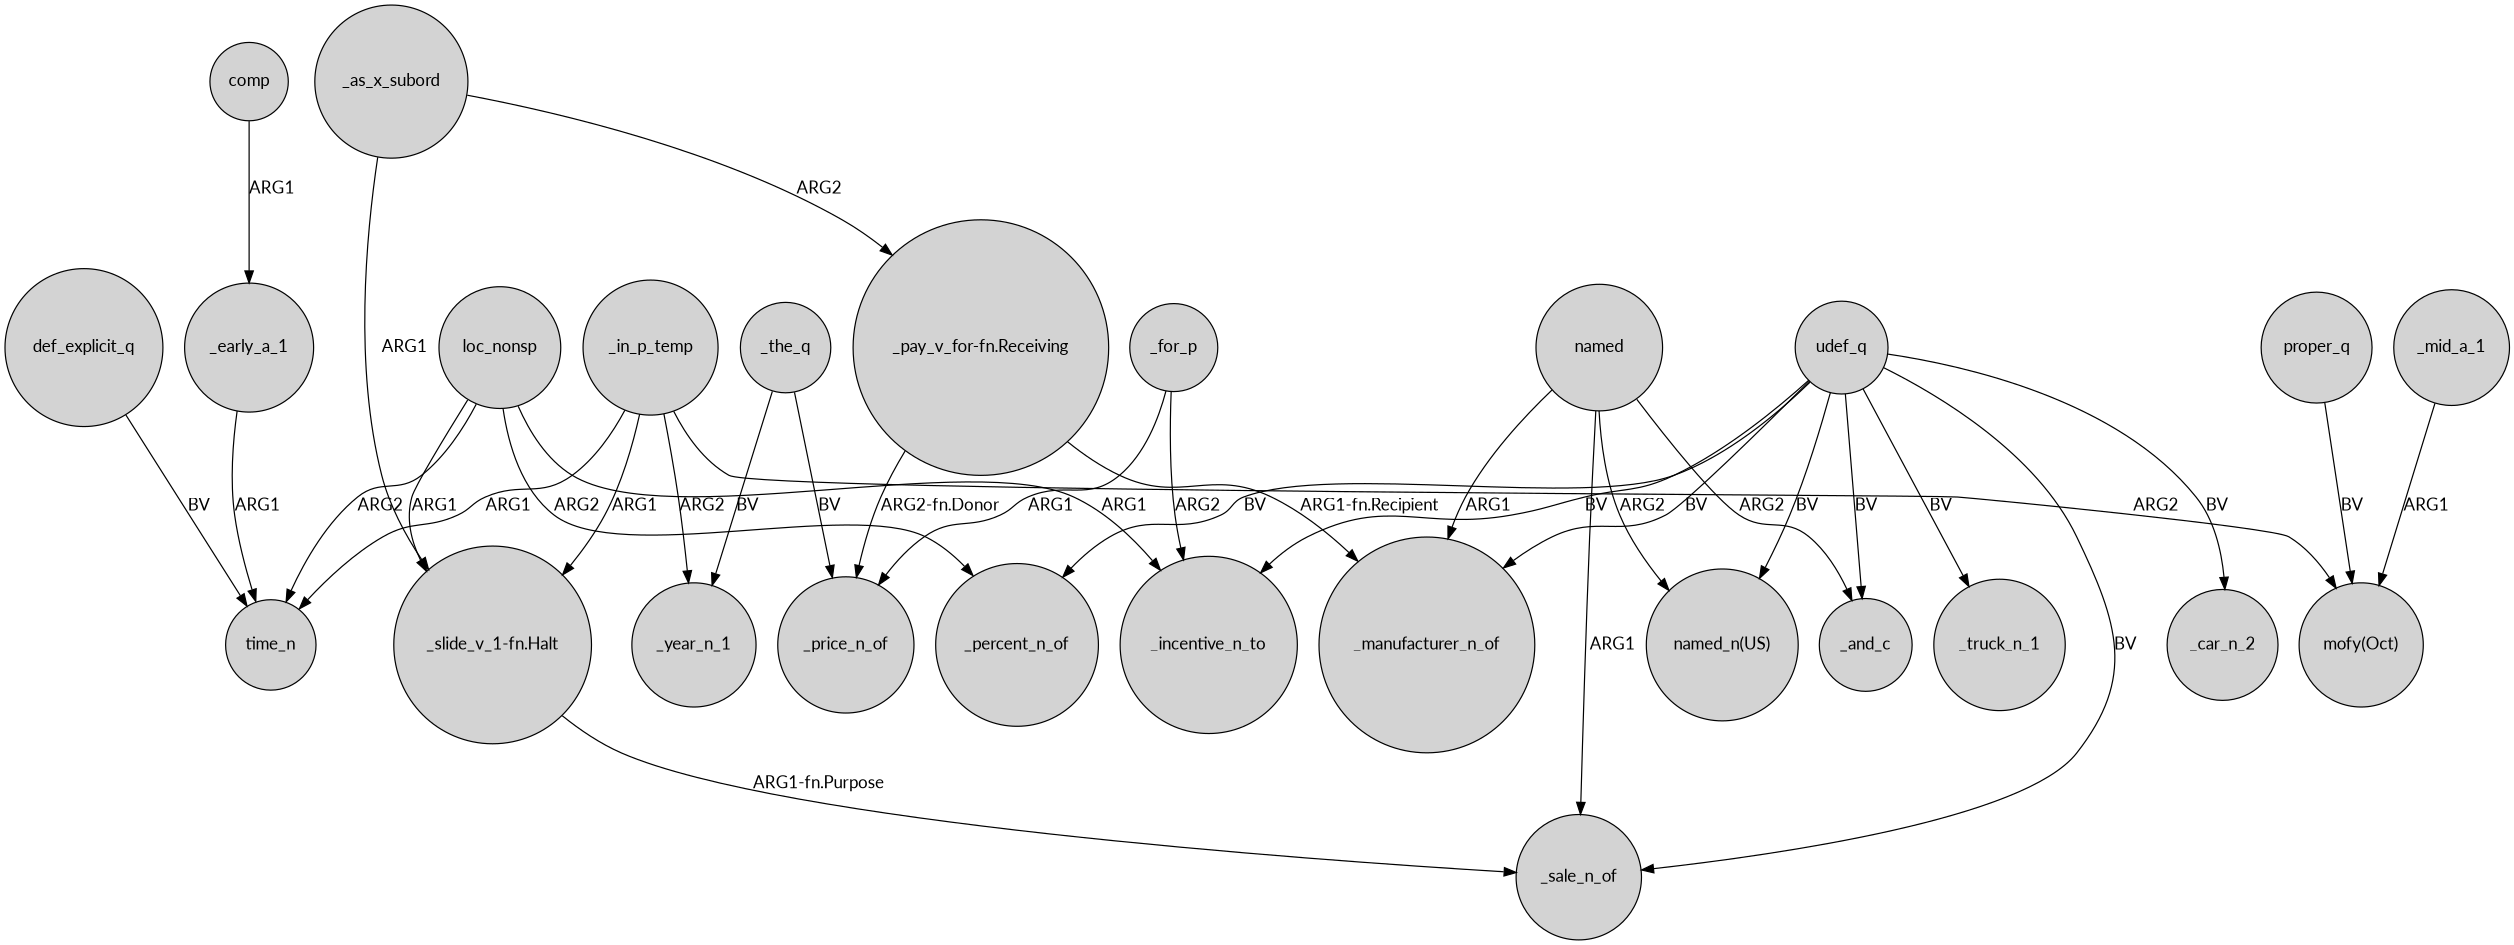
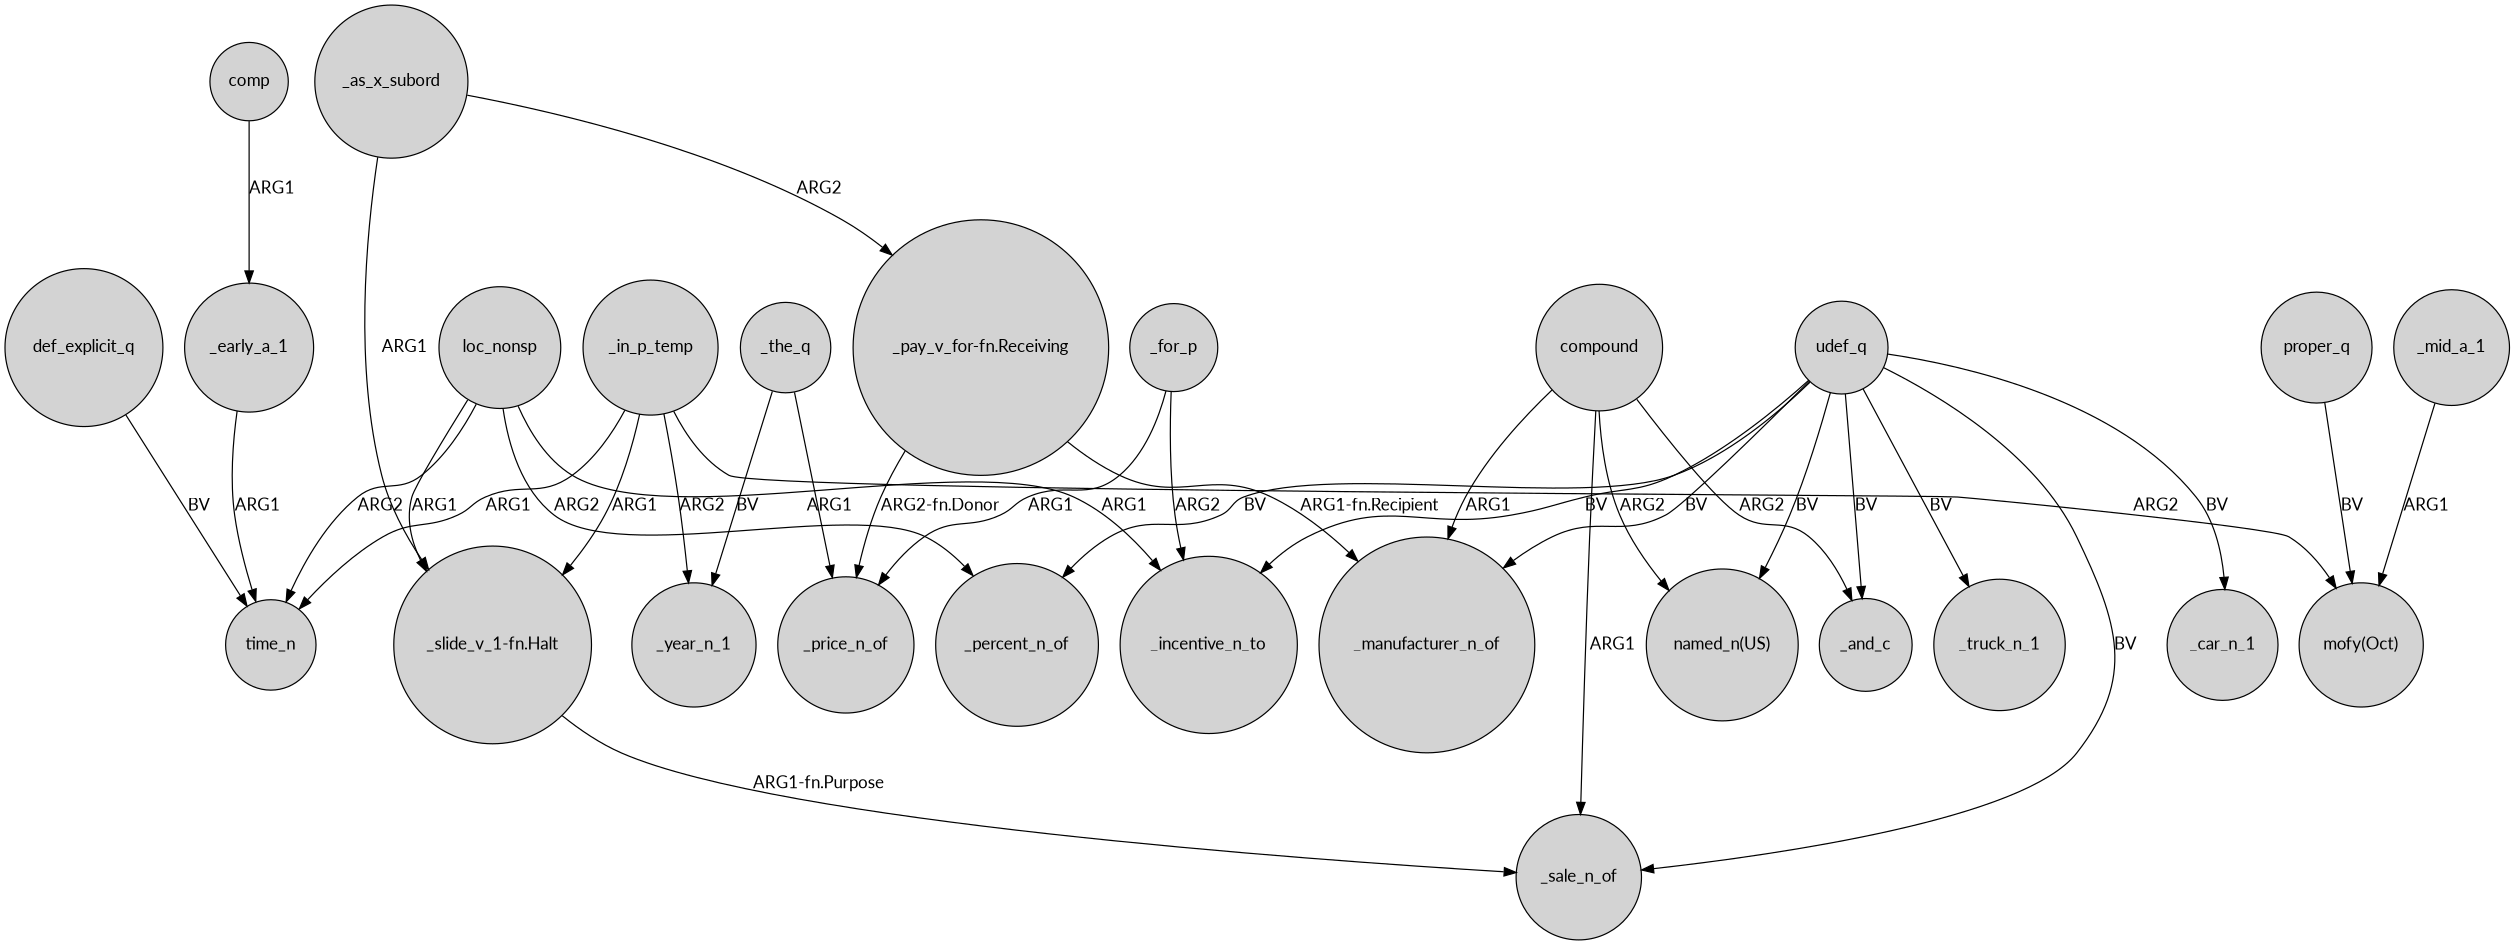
(1599, 348) -> (1599, 348)
(830, 506) -> (830, 506)
(2223, 645) -> (2223, 645)
